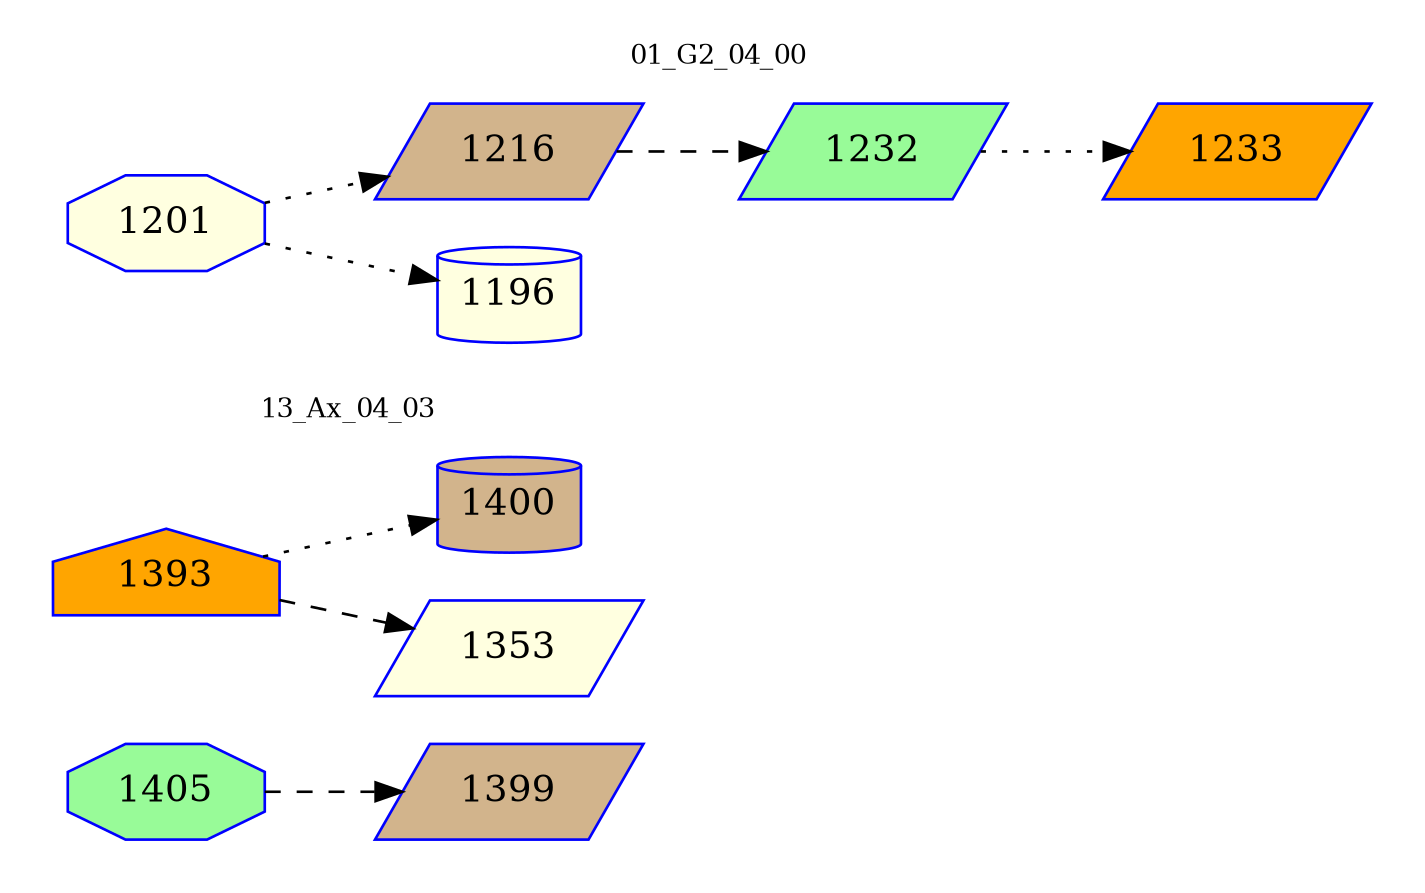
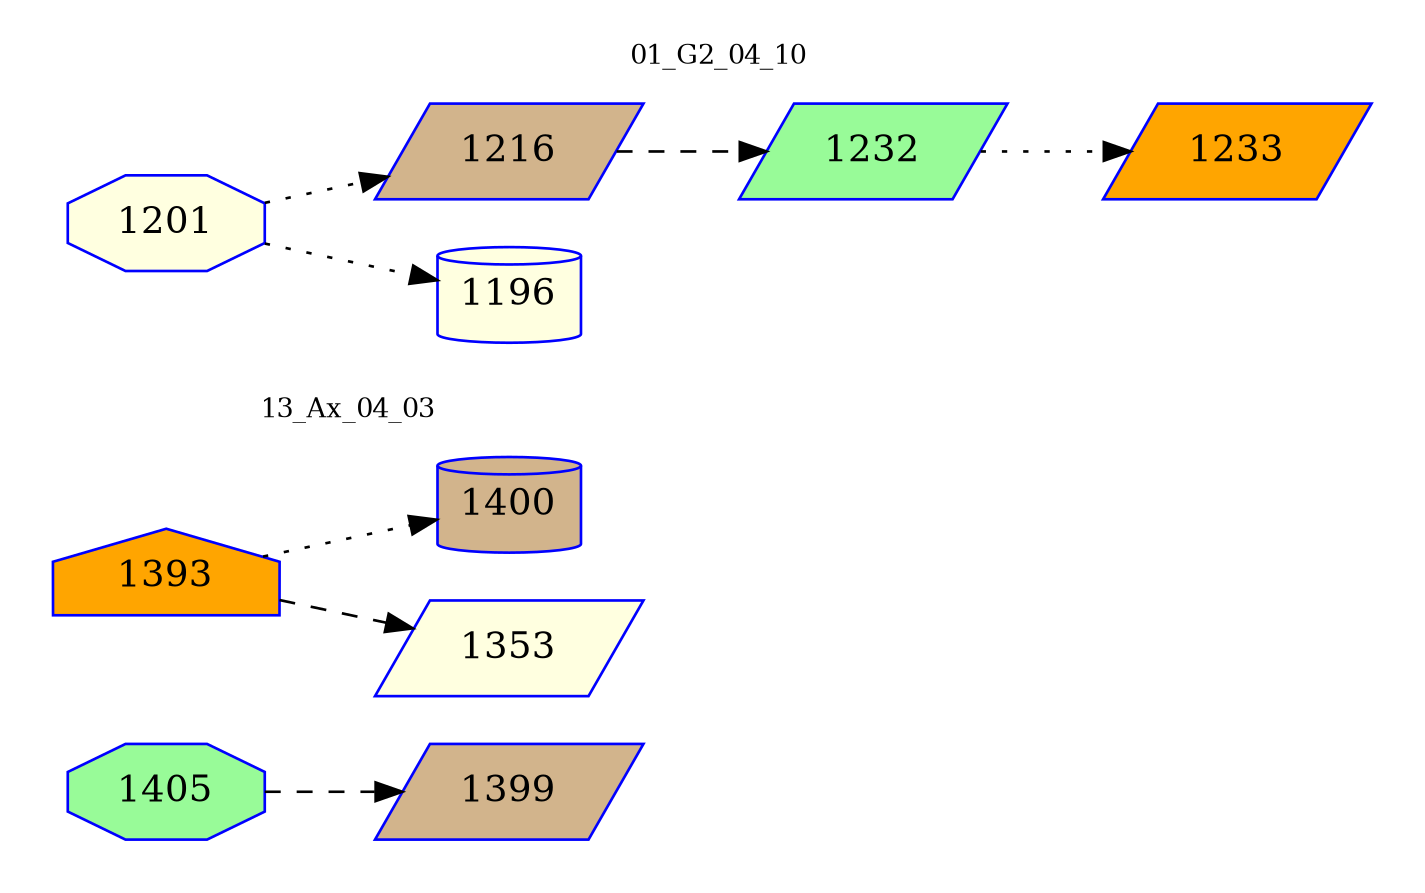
(719, 57) -> (719, 57)
